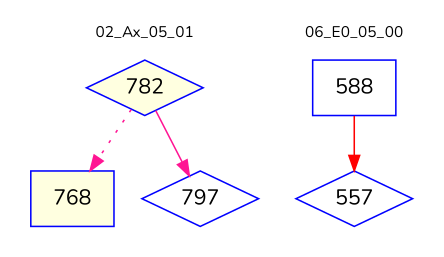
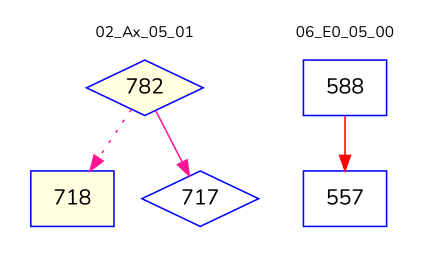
(72, 199) -> (72, 199)
(200, 199) -> (200, 199)
(354, 199) -> (345, 199)
